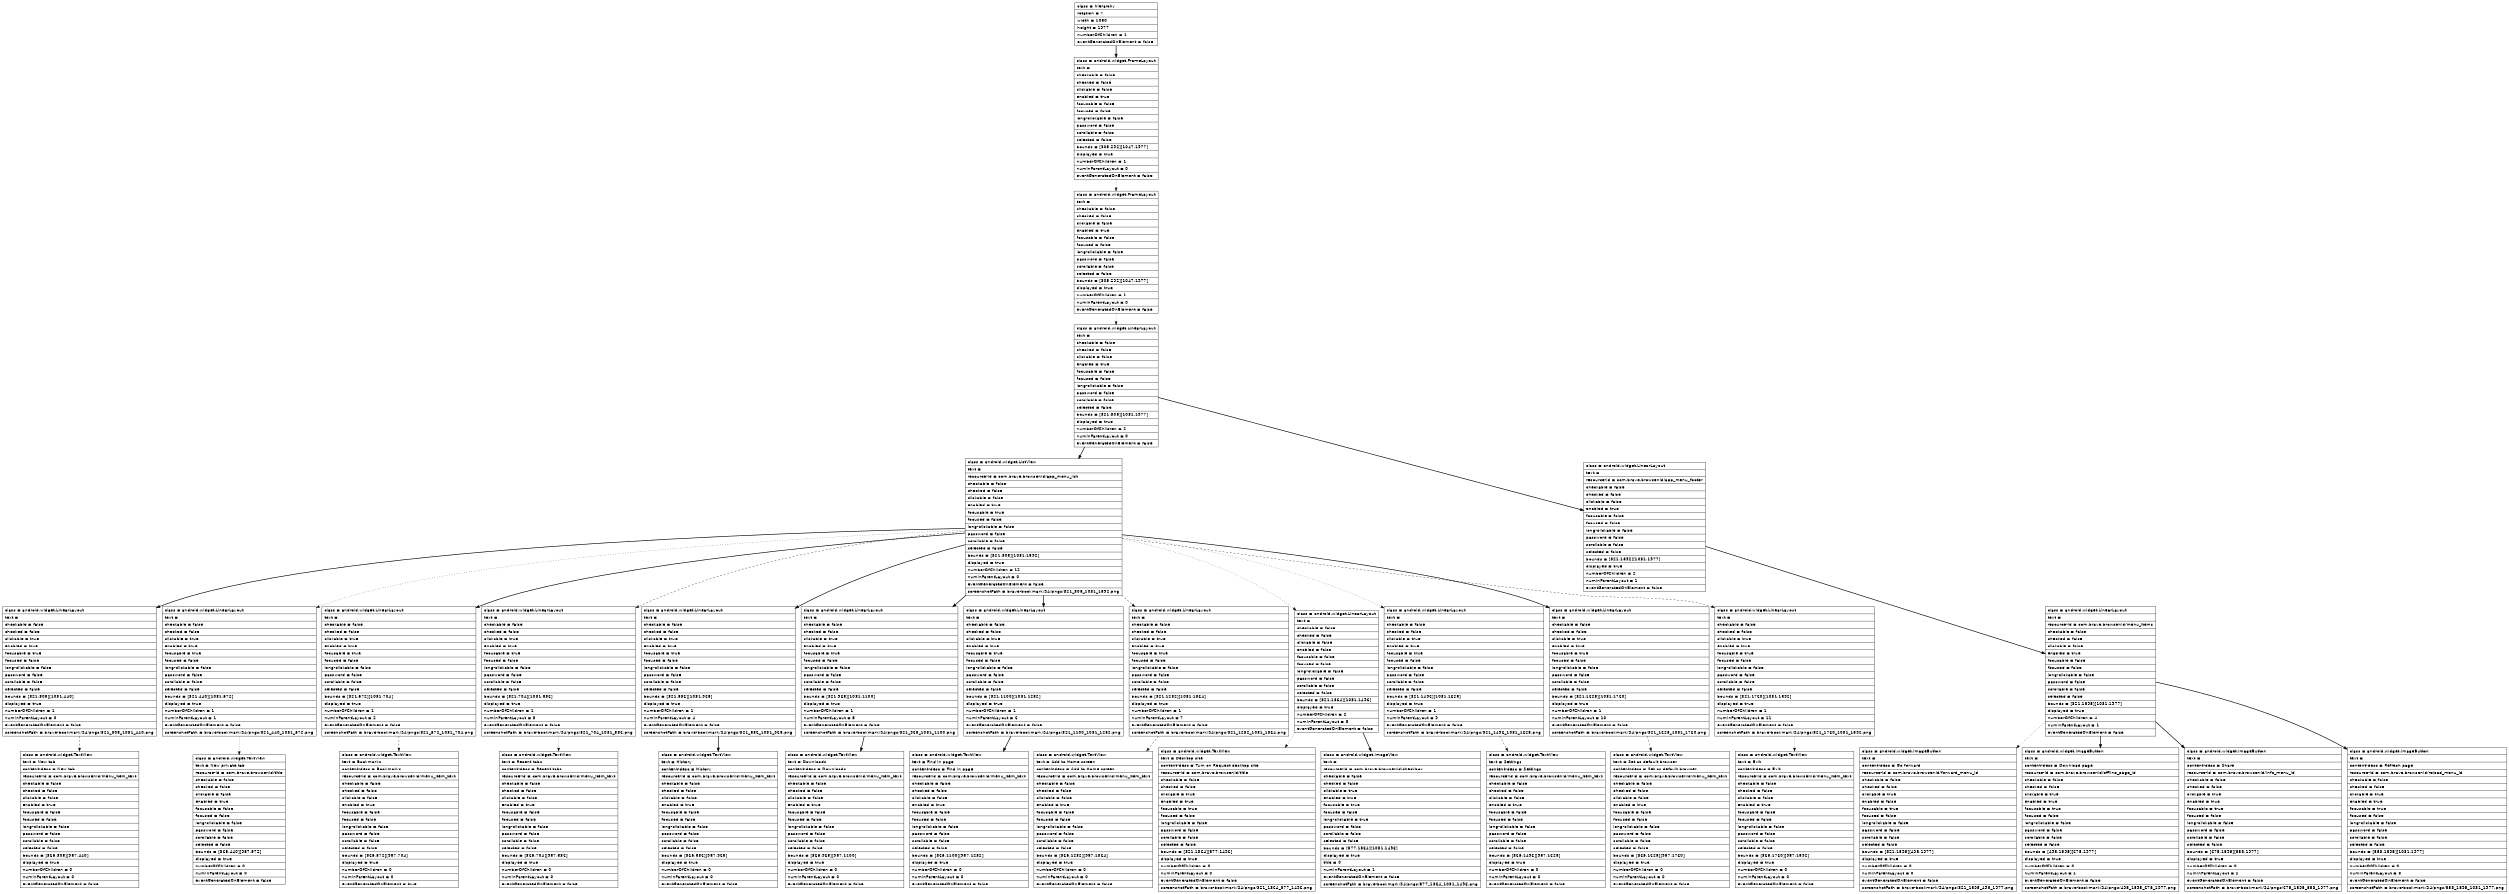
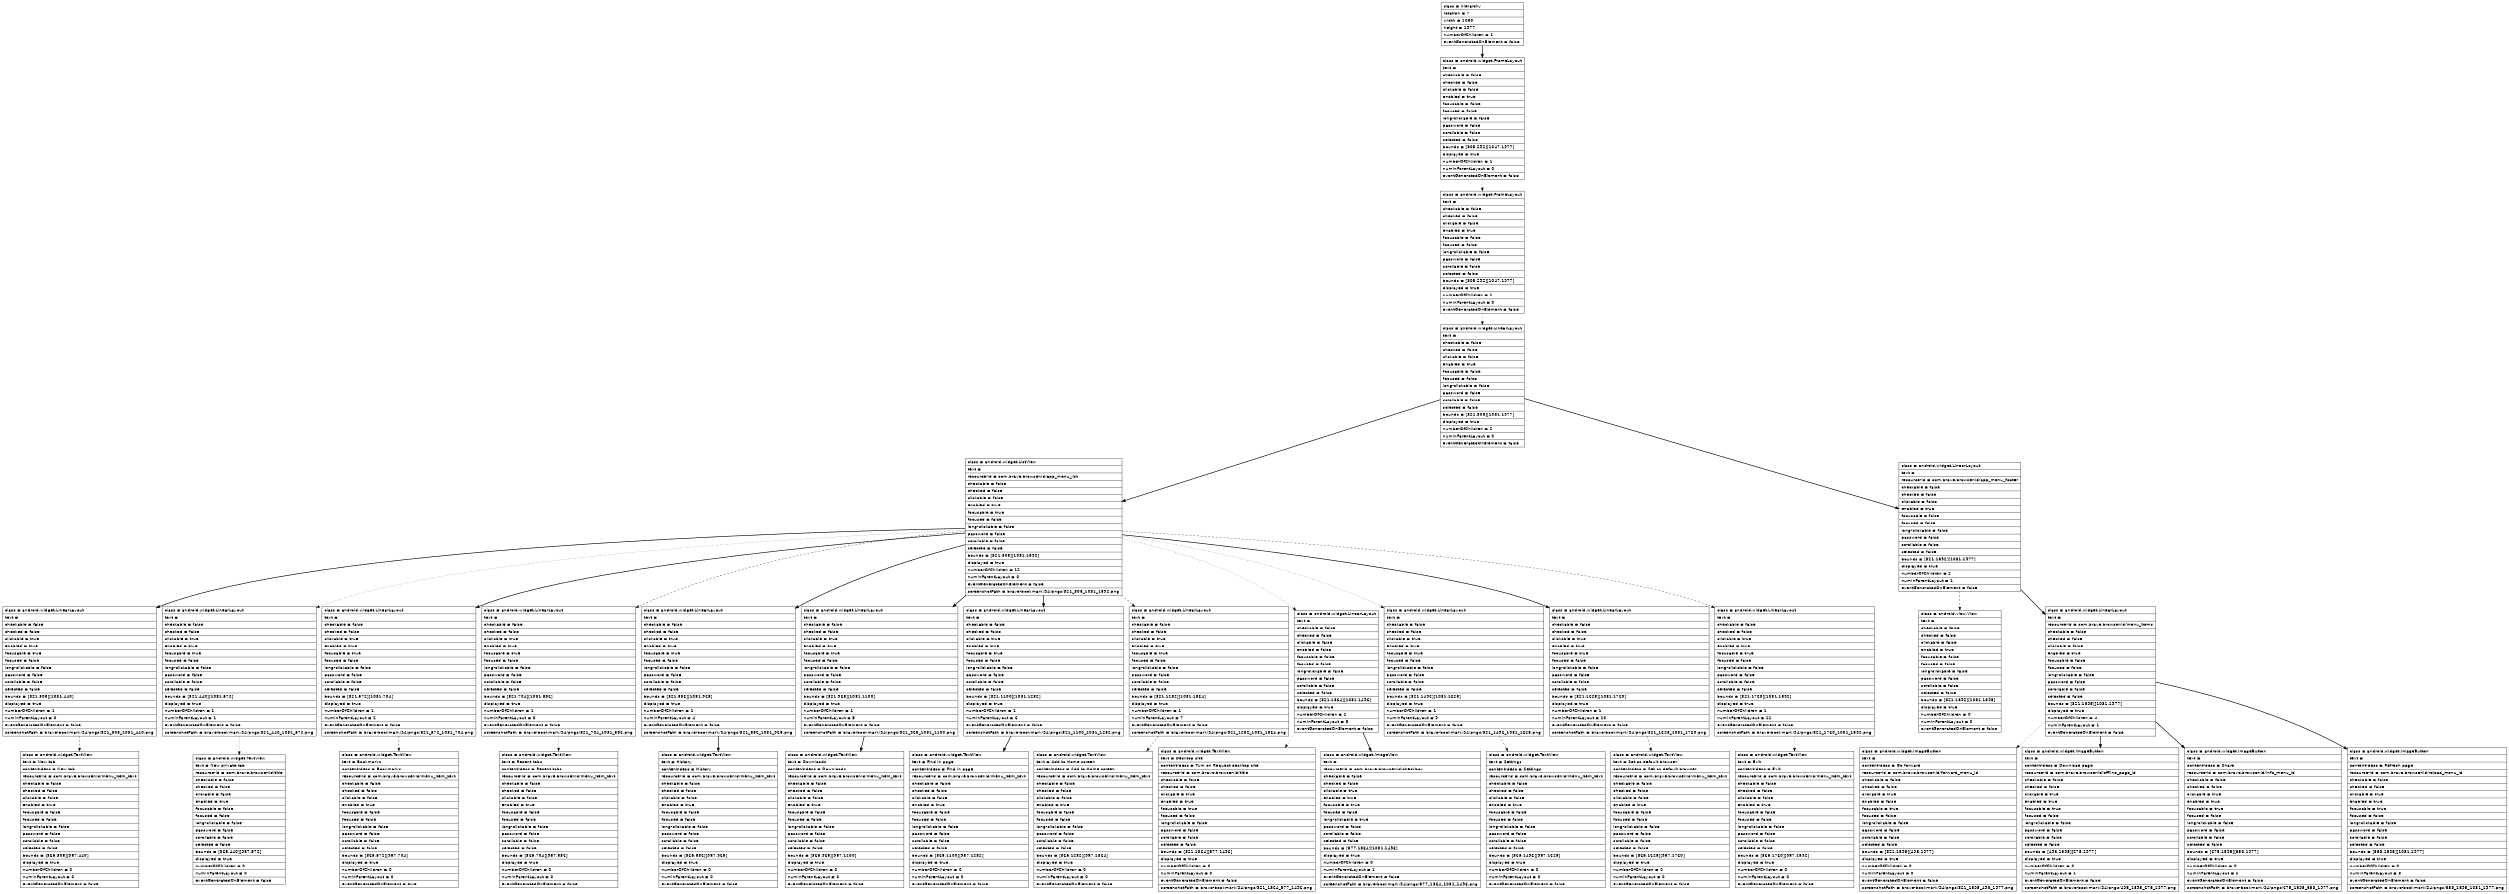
none -> (1960, 671)
(1332, 862) -> (1348, 862)
